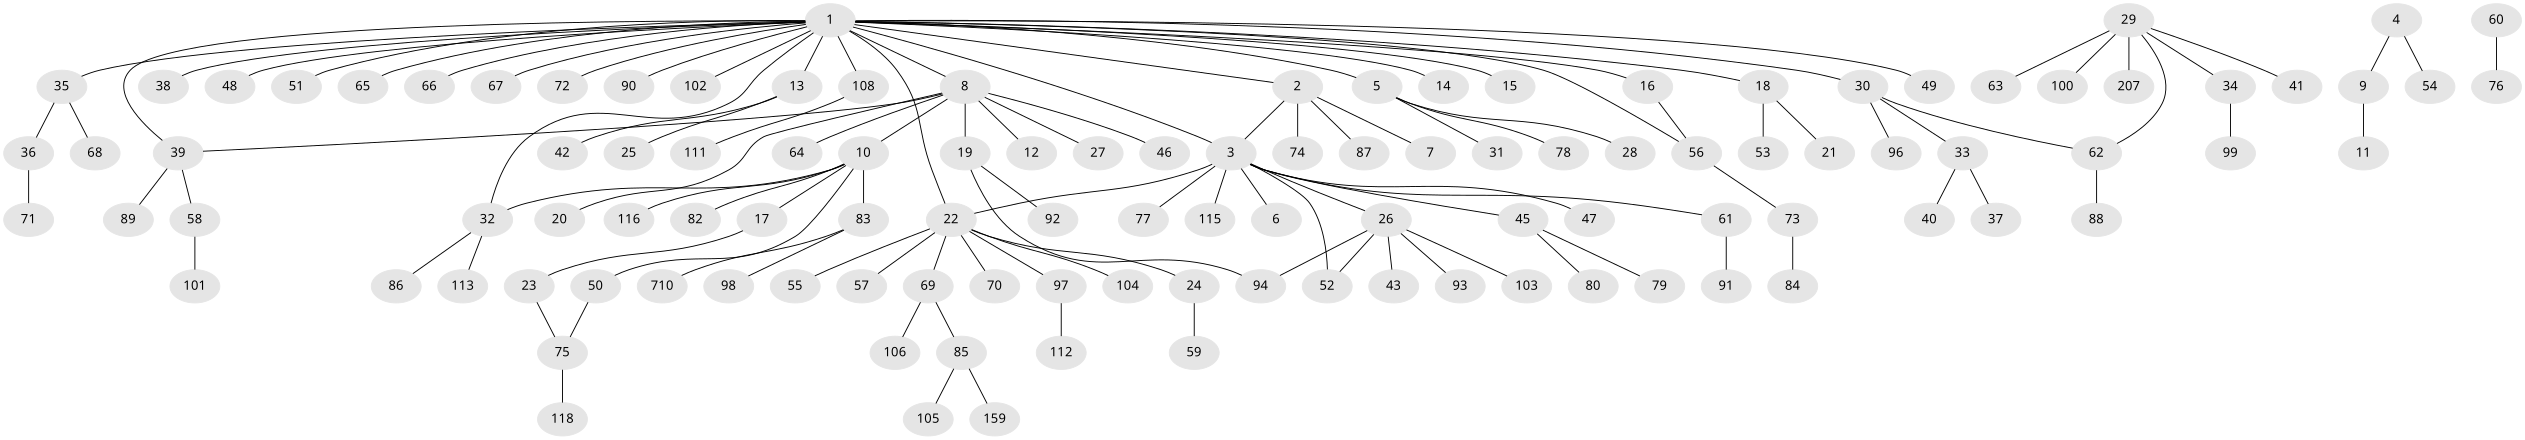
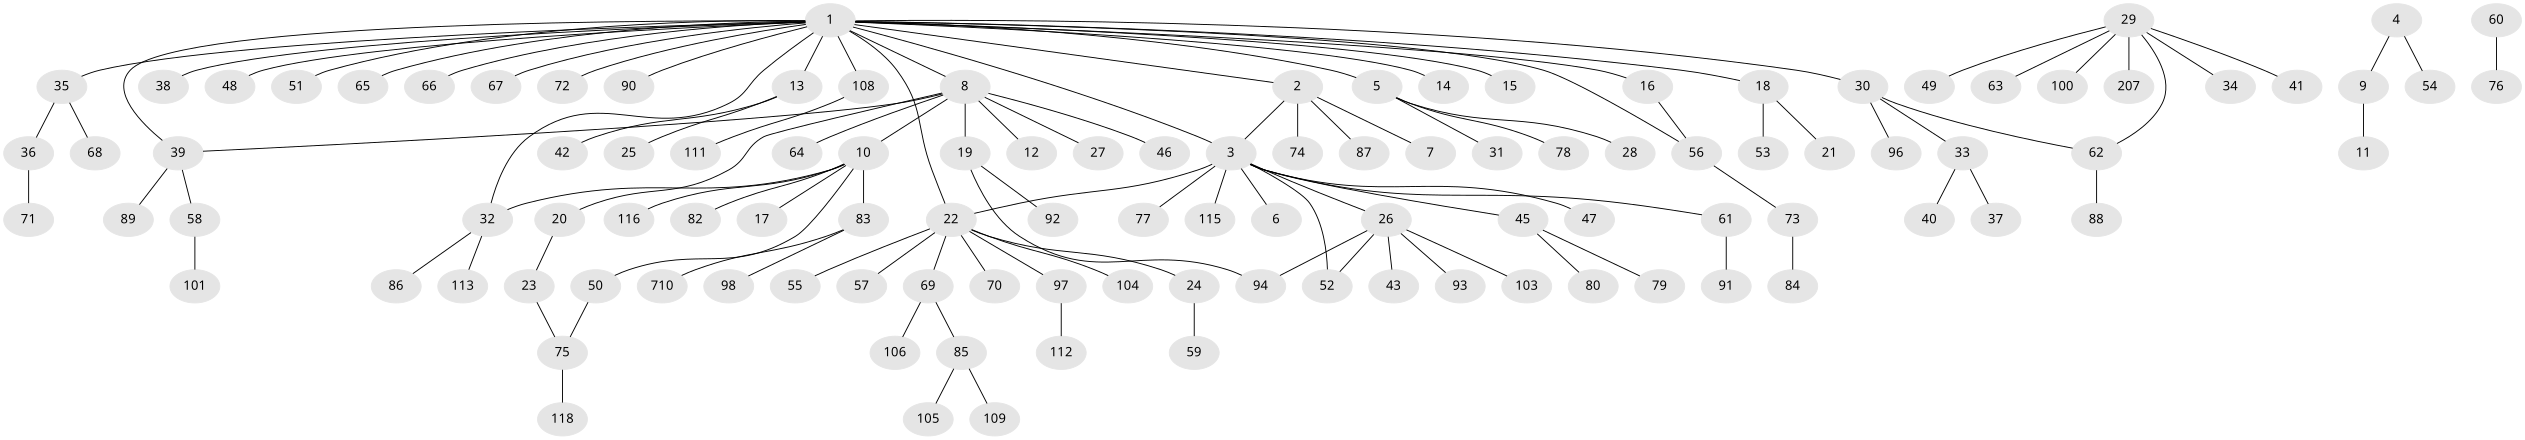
(1411, 28) -> (2026, 49)
(695, 87) -> none
(2231, 153) -> none
(646, 253) -> (544, 253)
(995, 419) -> (995, 419)
